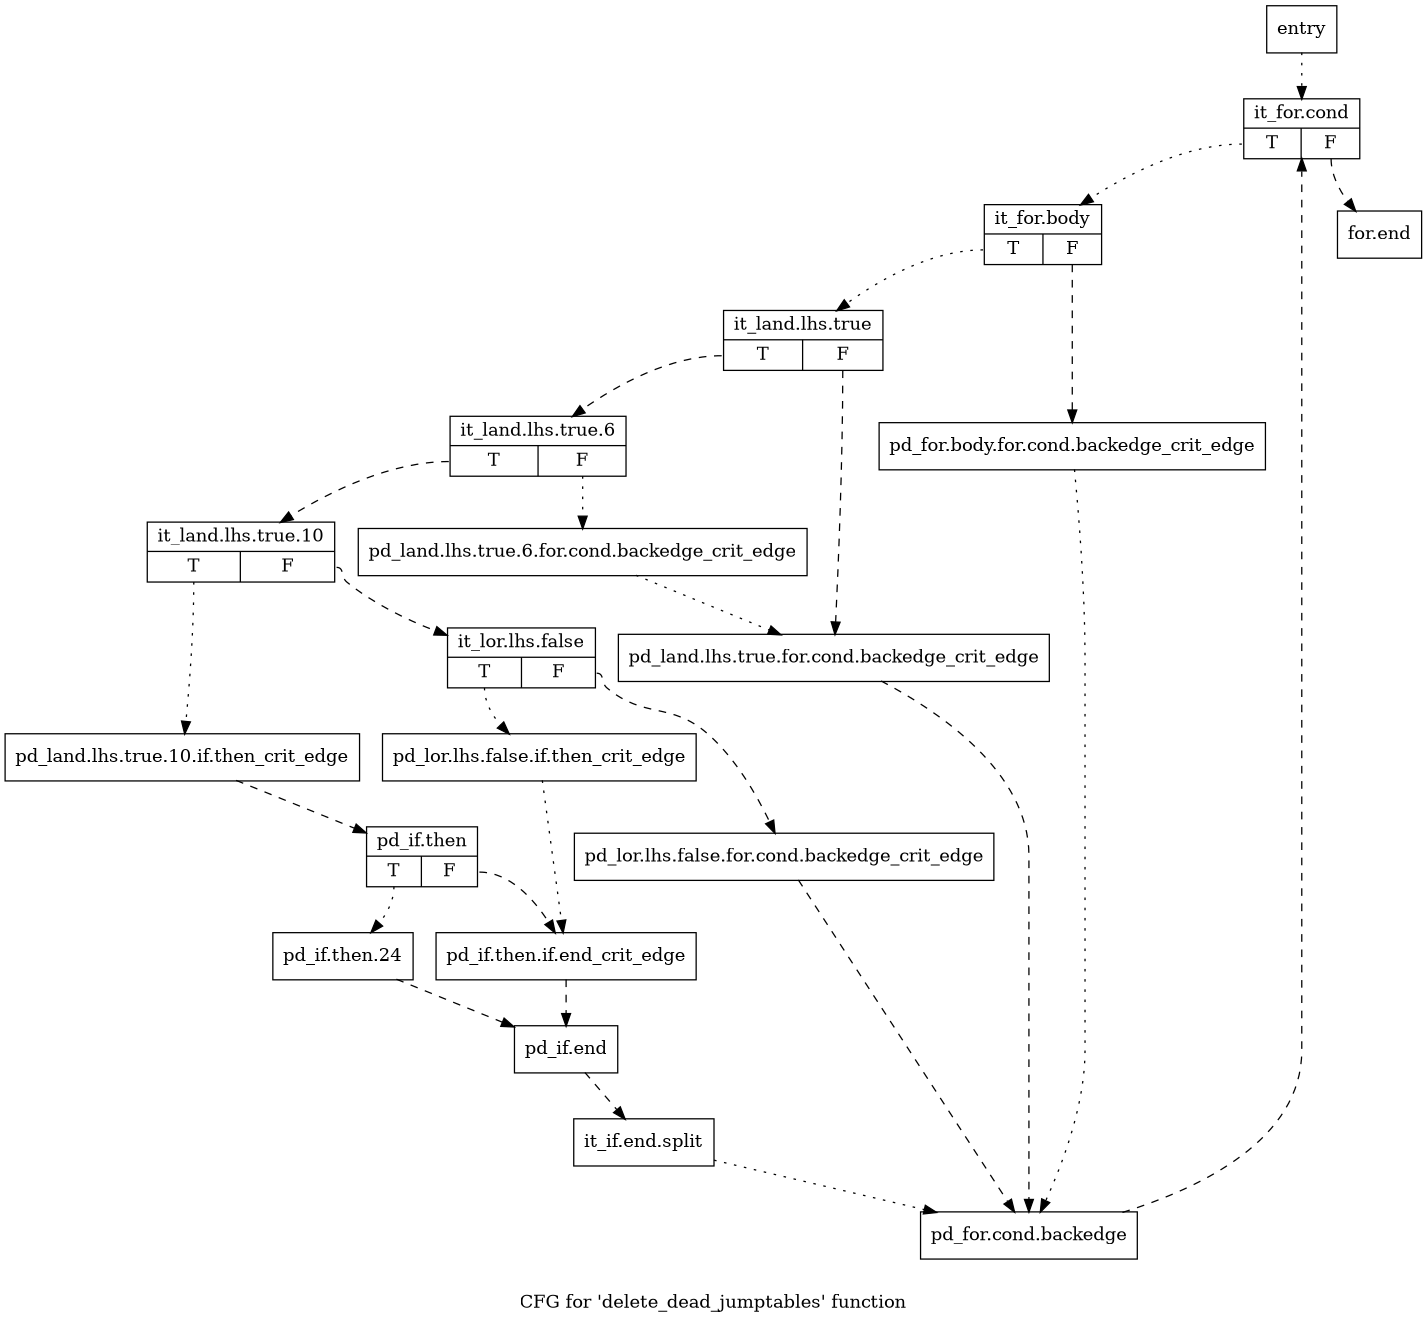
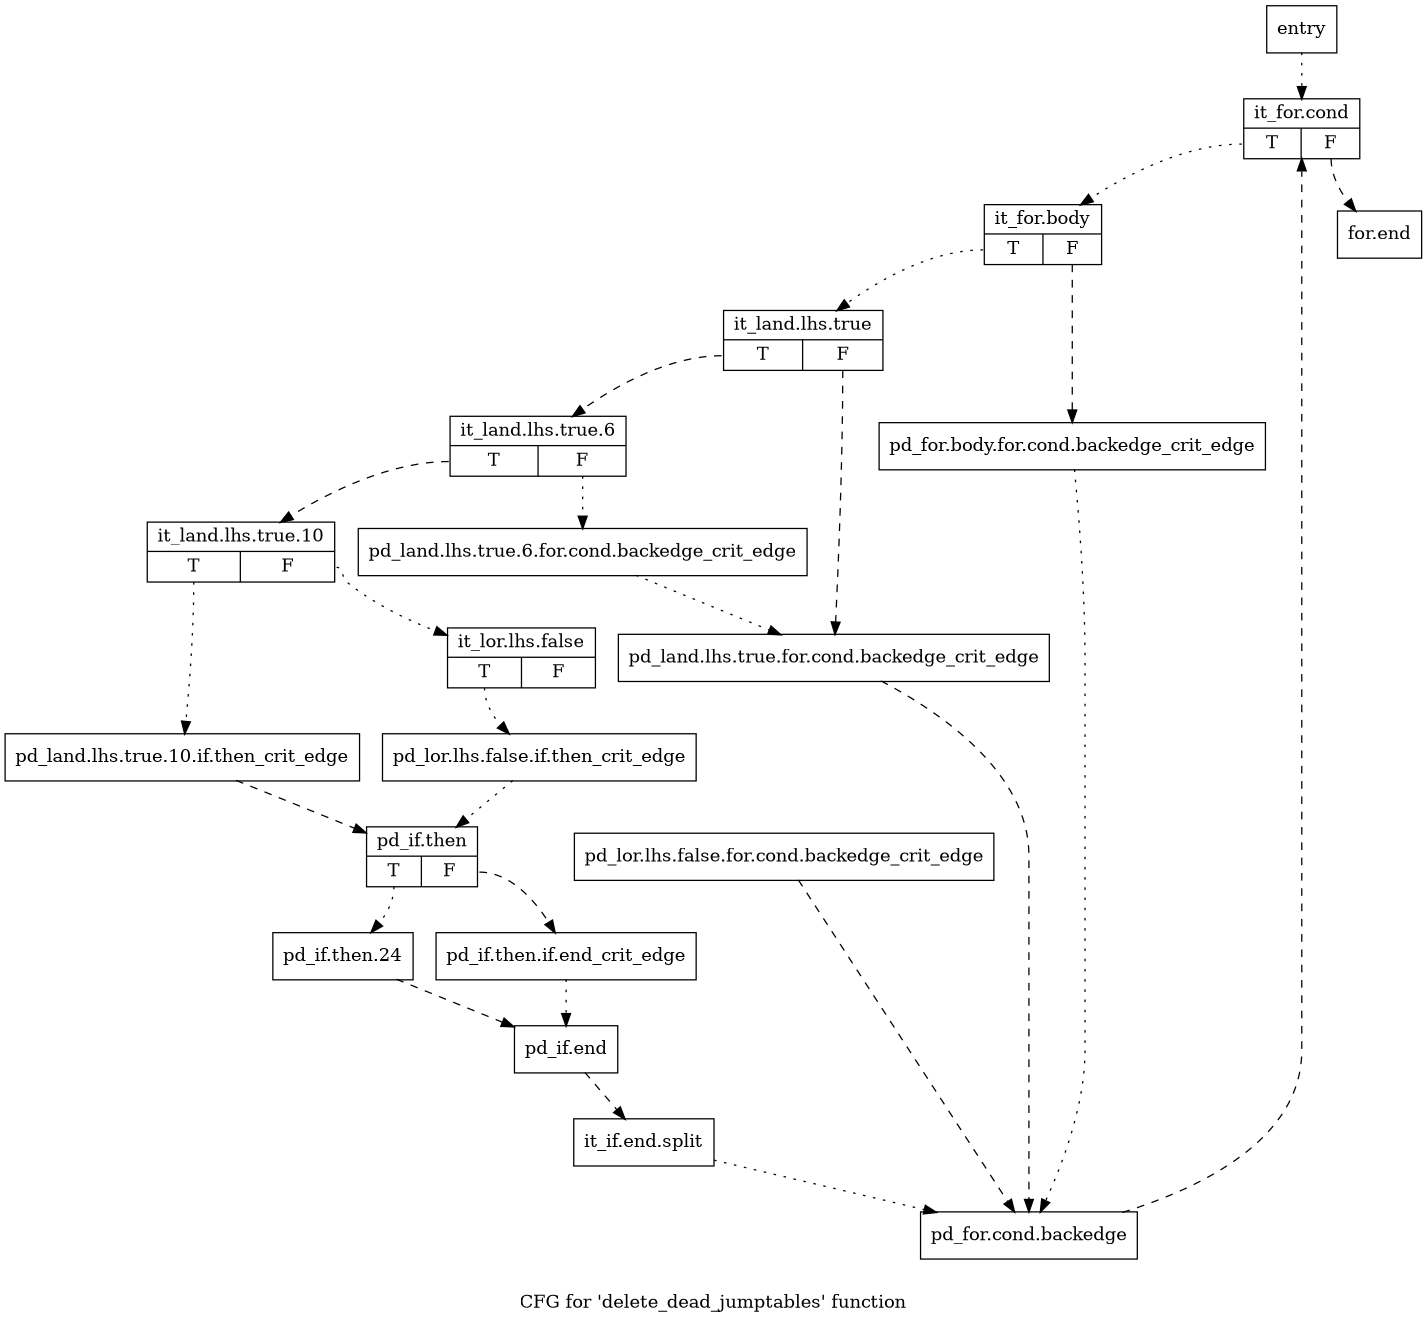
(381, 605) -> (381, 605)
(698, 727) -> none
(552, 850) -> (489, 800)
(566, 996) -> (566, 996)
